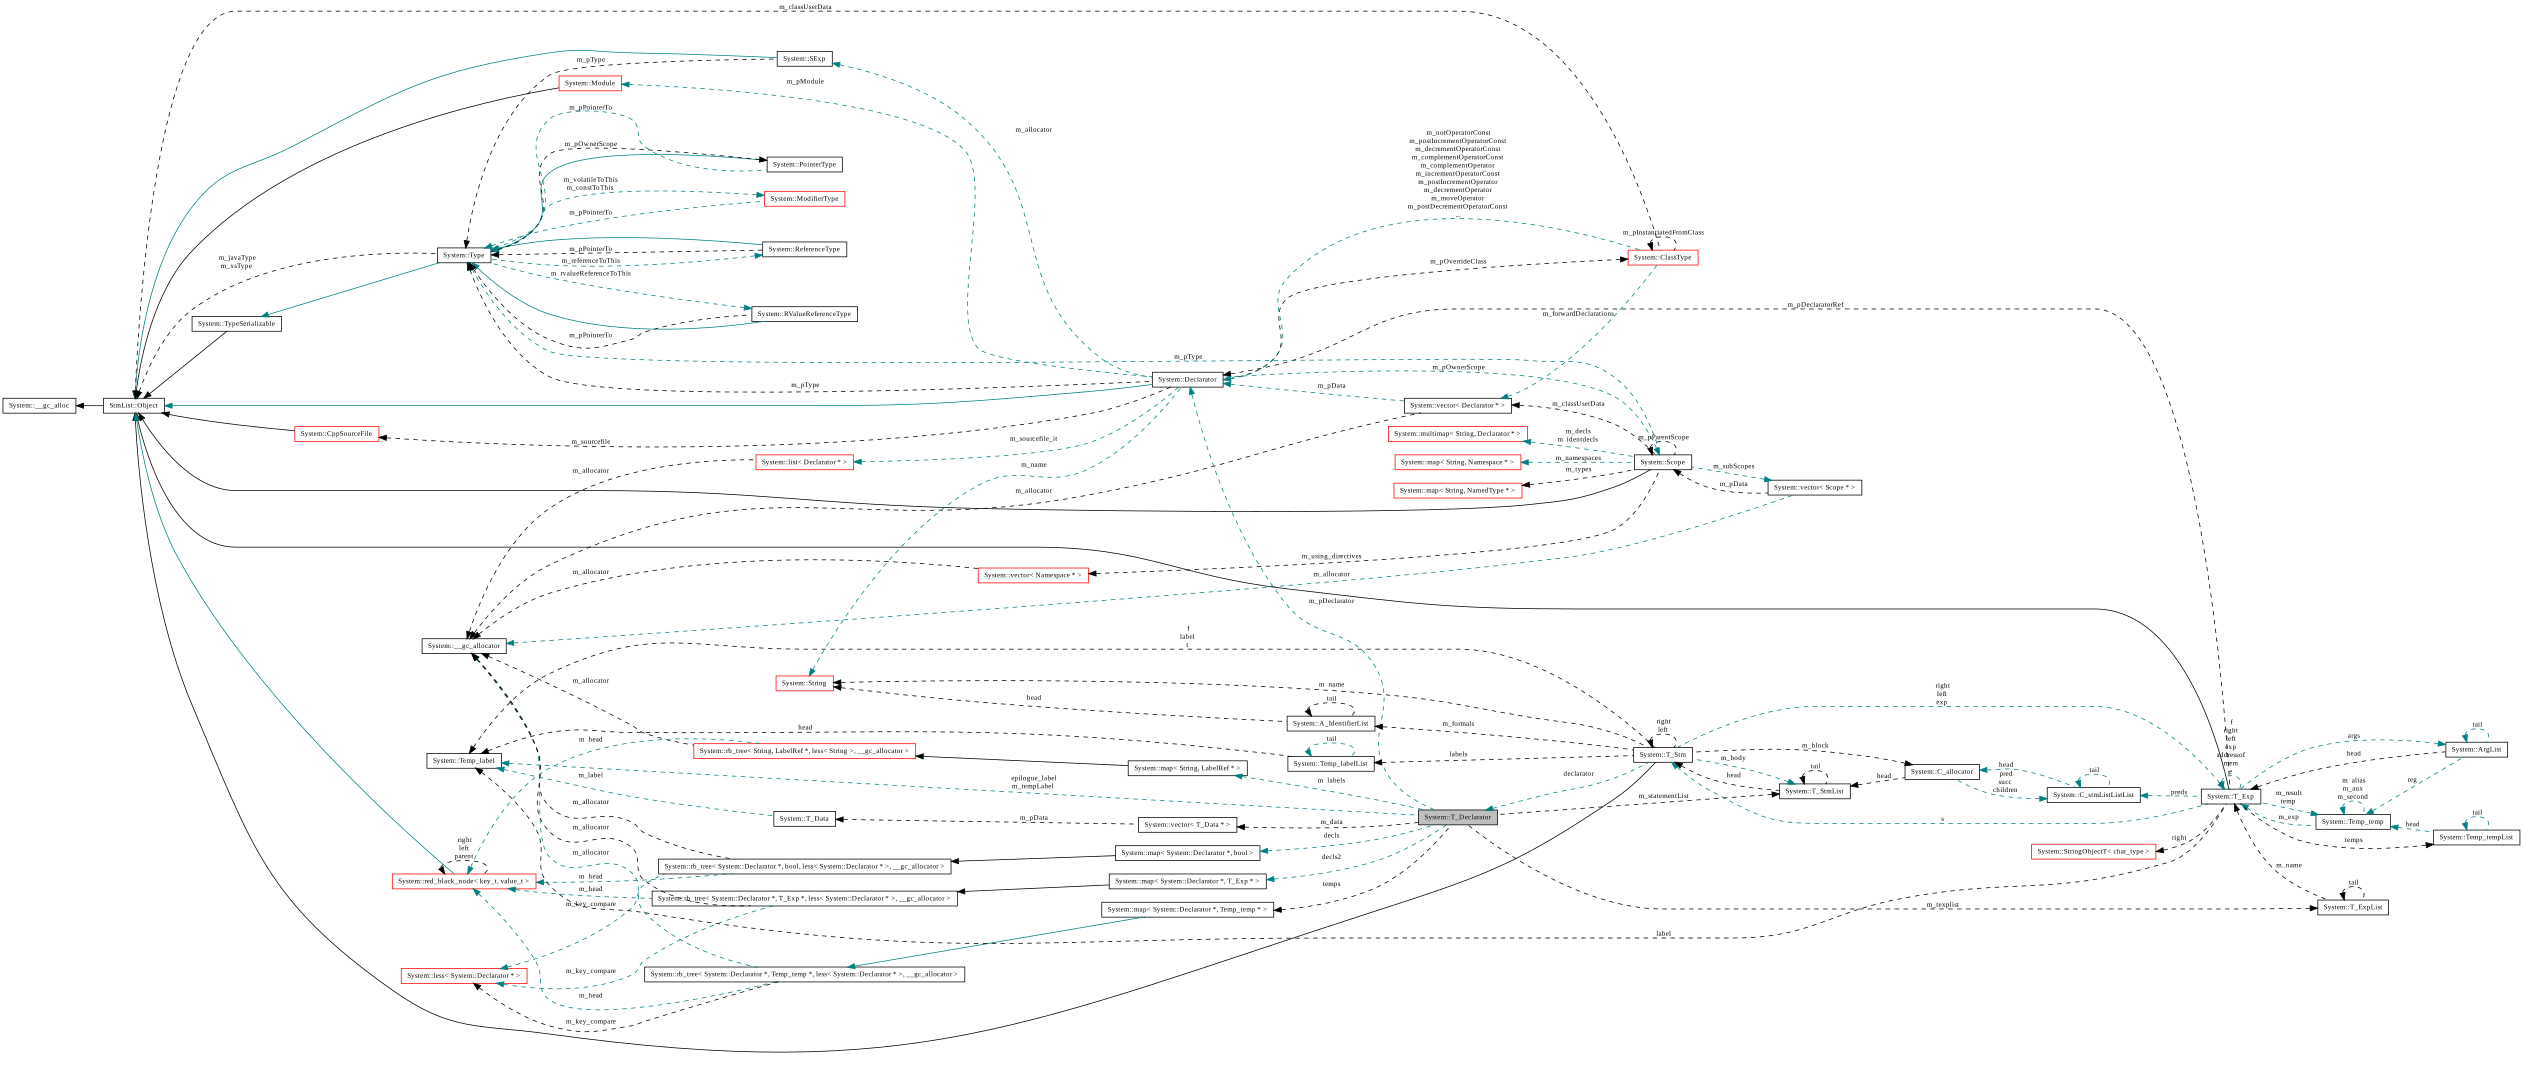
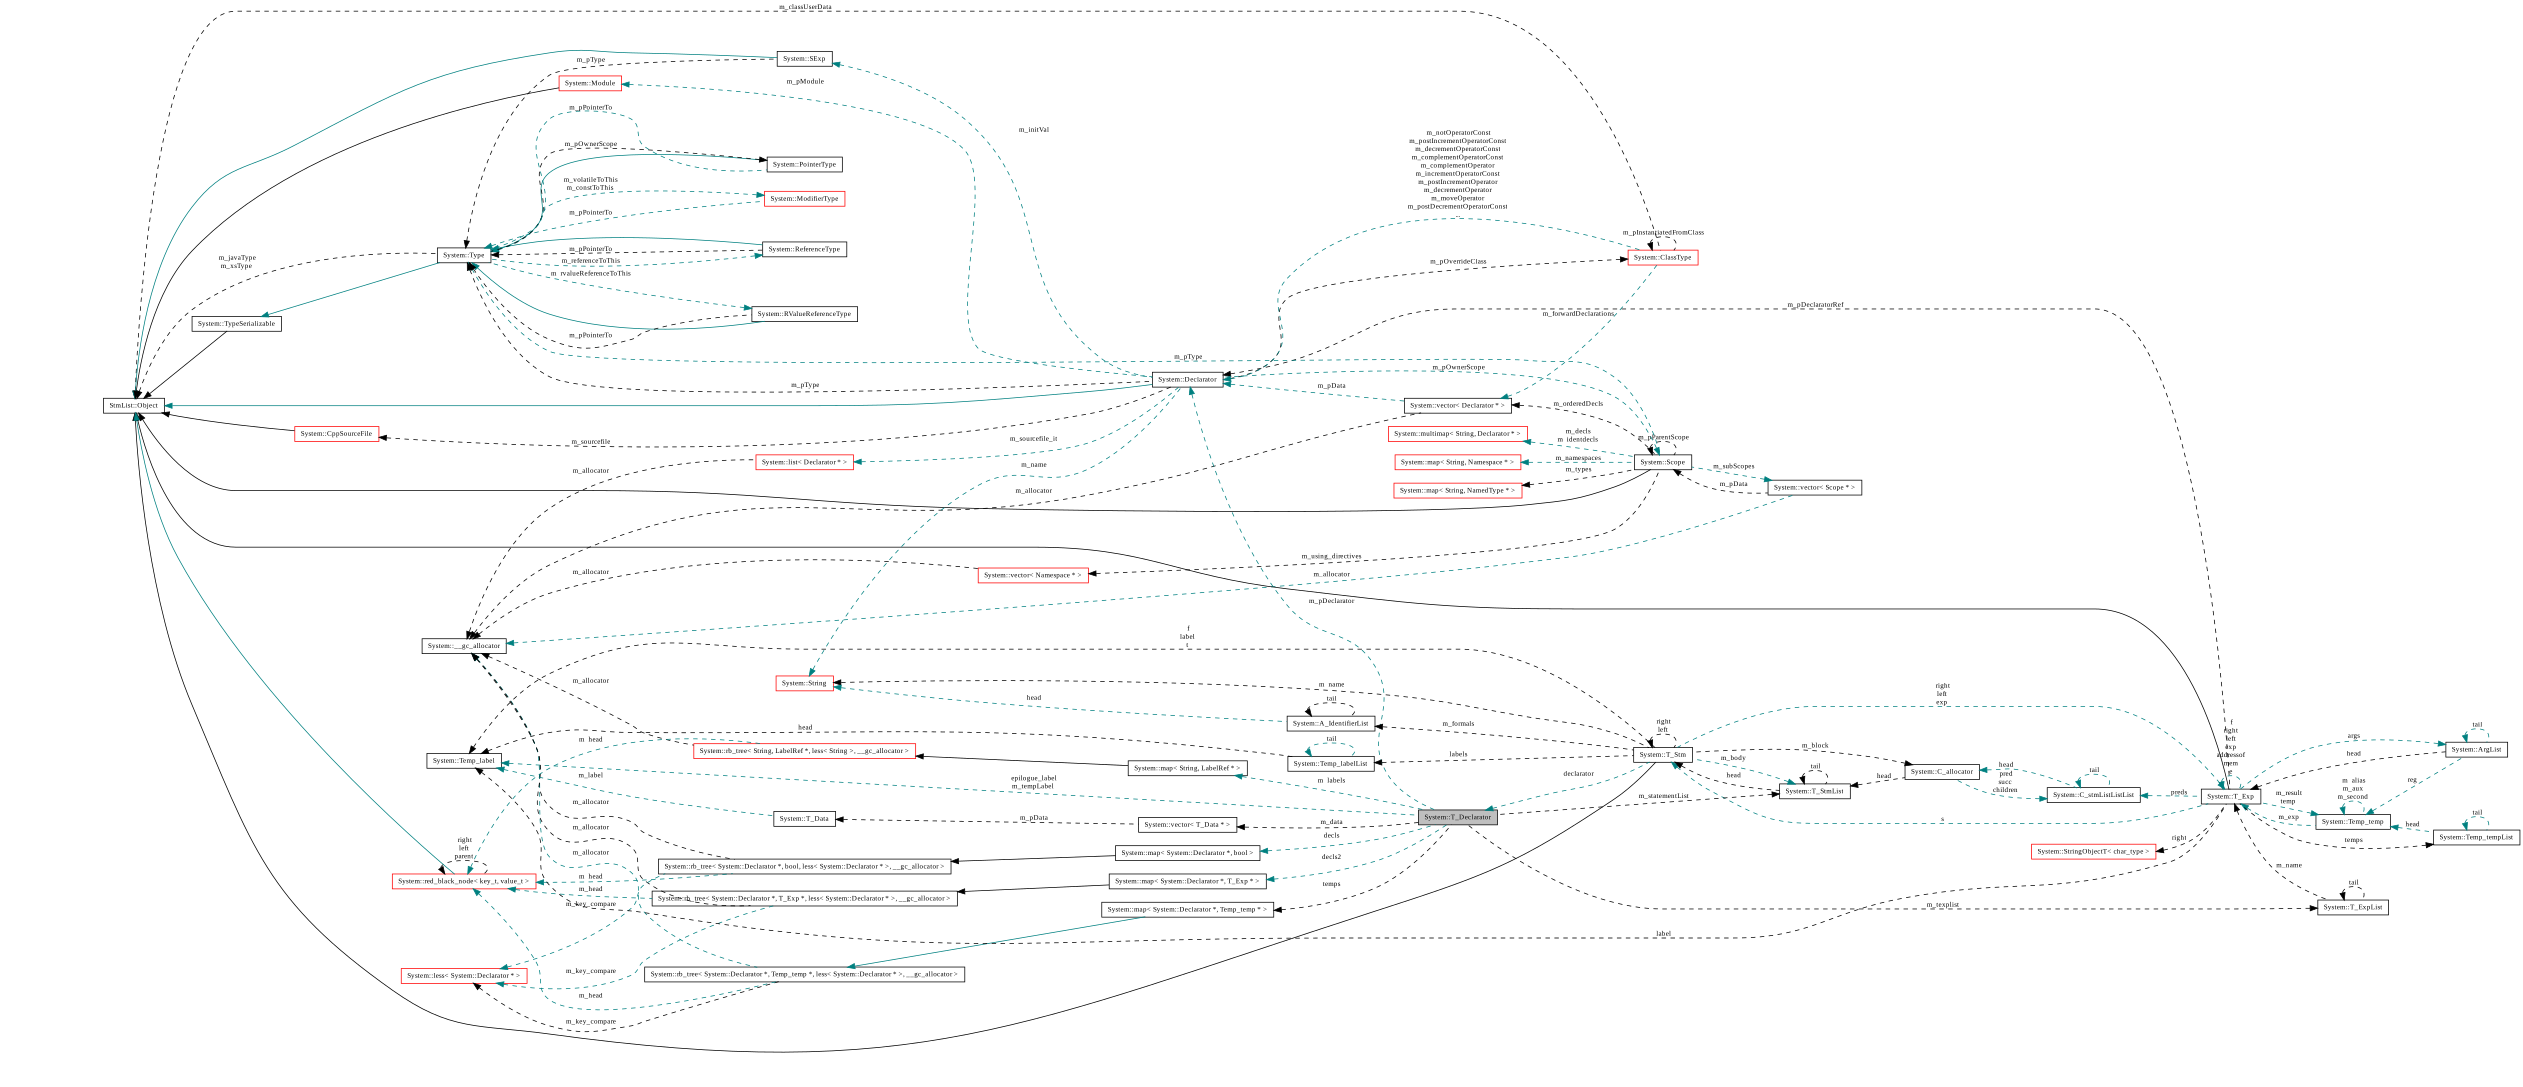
(1033, 130) -> (1033, 130)
(1578, 404) -> (1578, 404)
(39, 406) -> none
(1064, 709) -> (1064, 709)
